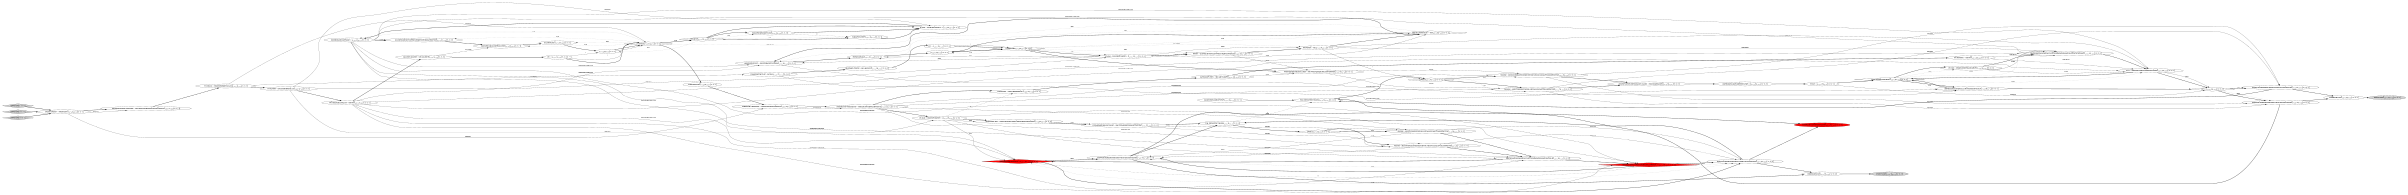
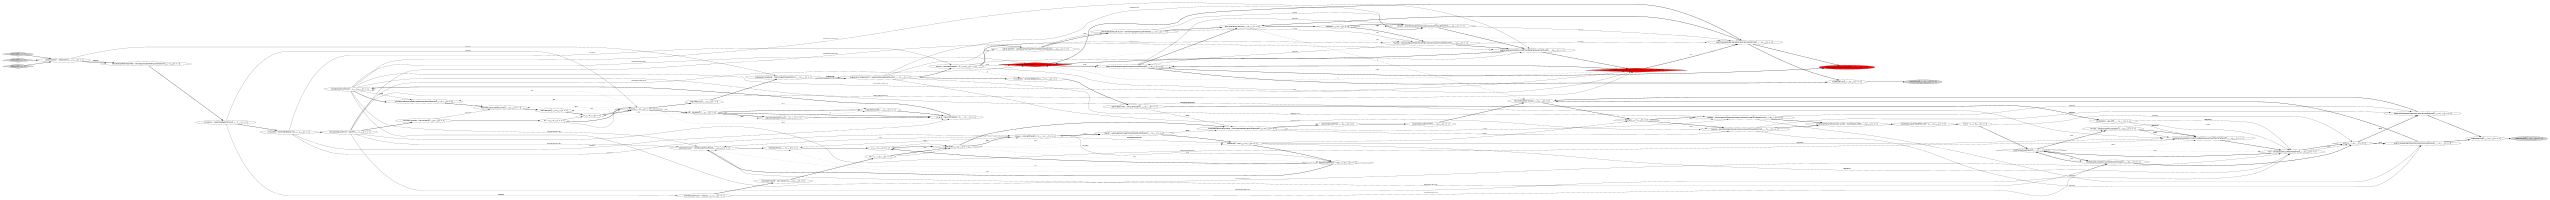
(770, 44) -> (783, 123)
(1223, 47) -> (1134, 138)
none -> (1338, 124)
